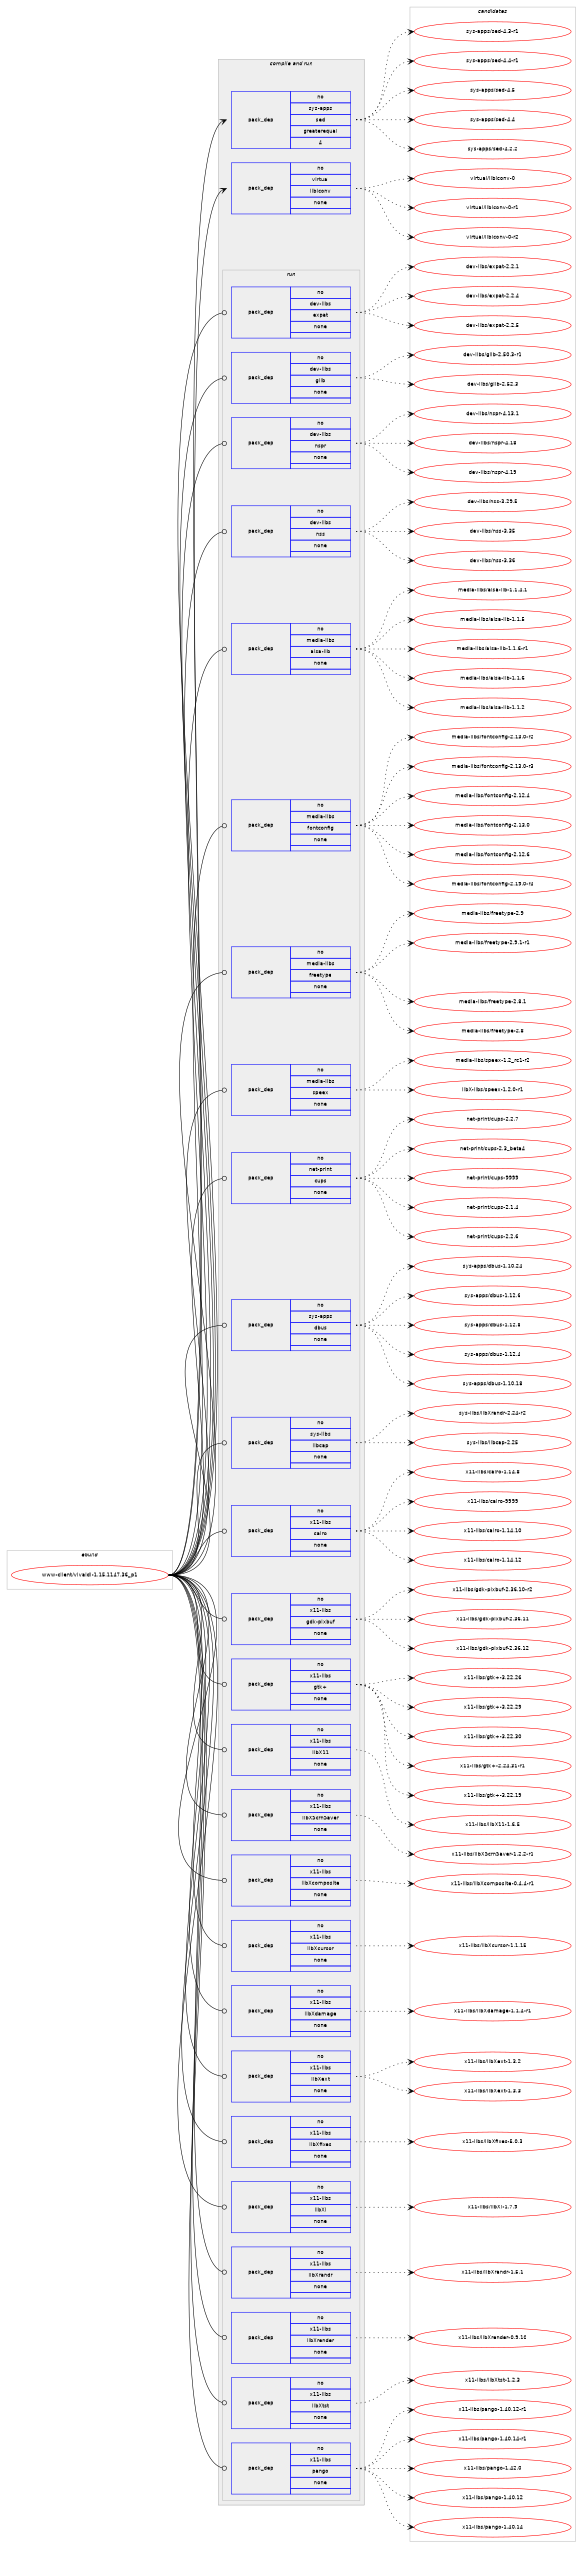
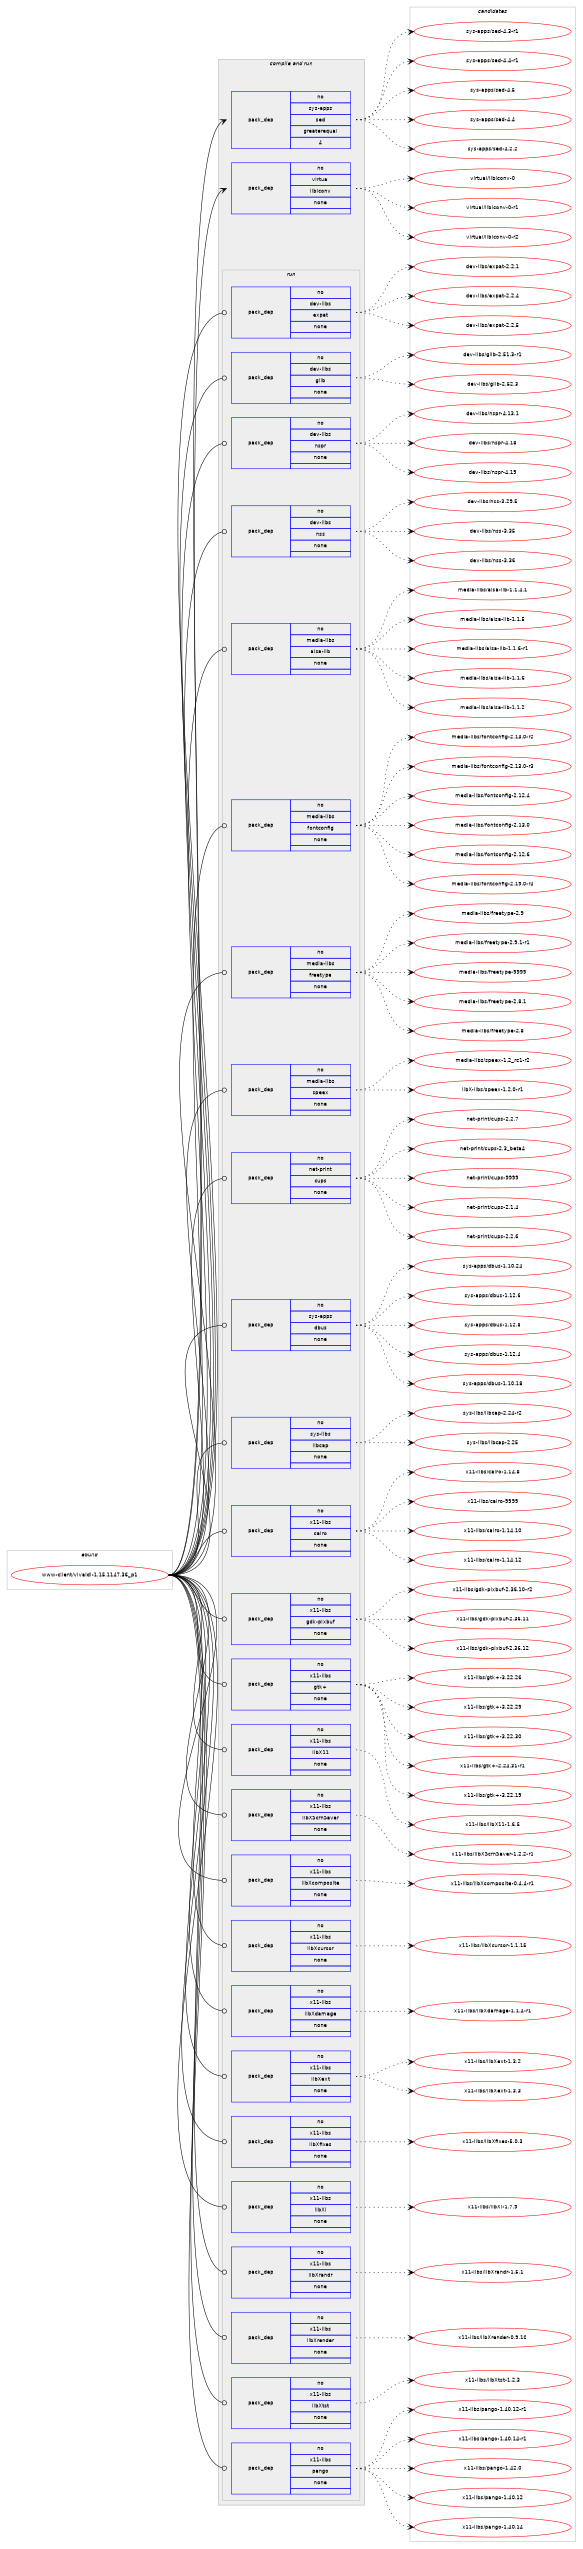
(493, 355) -> (493, 355)
none -> (493, 972)
(493, 1413) -> (493, 1413)
